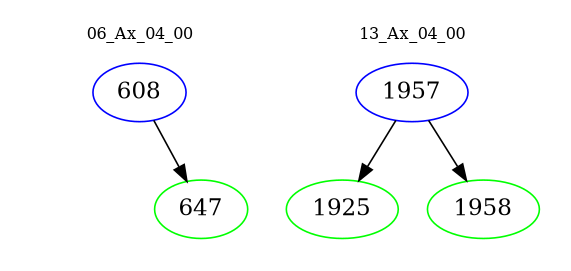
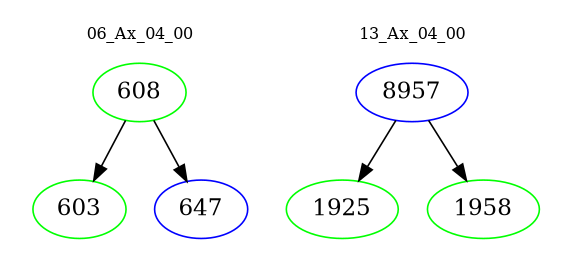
(140, 92) -> (140, 92)
(412, 92) -> (412, 92)
none -> (79, 209)
(201, 209) -> (201, 209)
